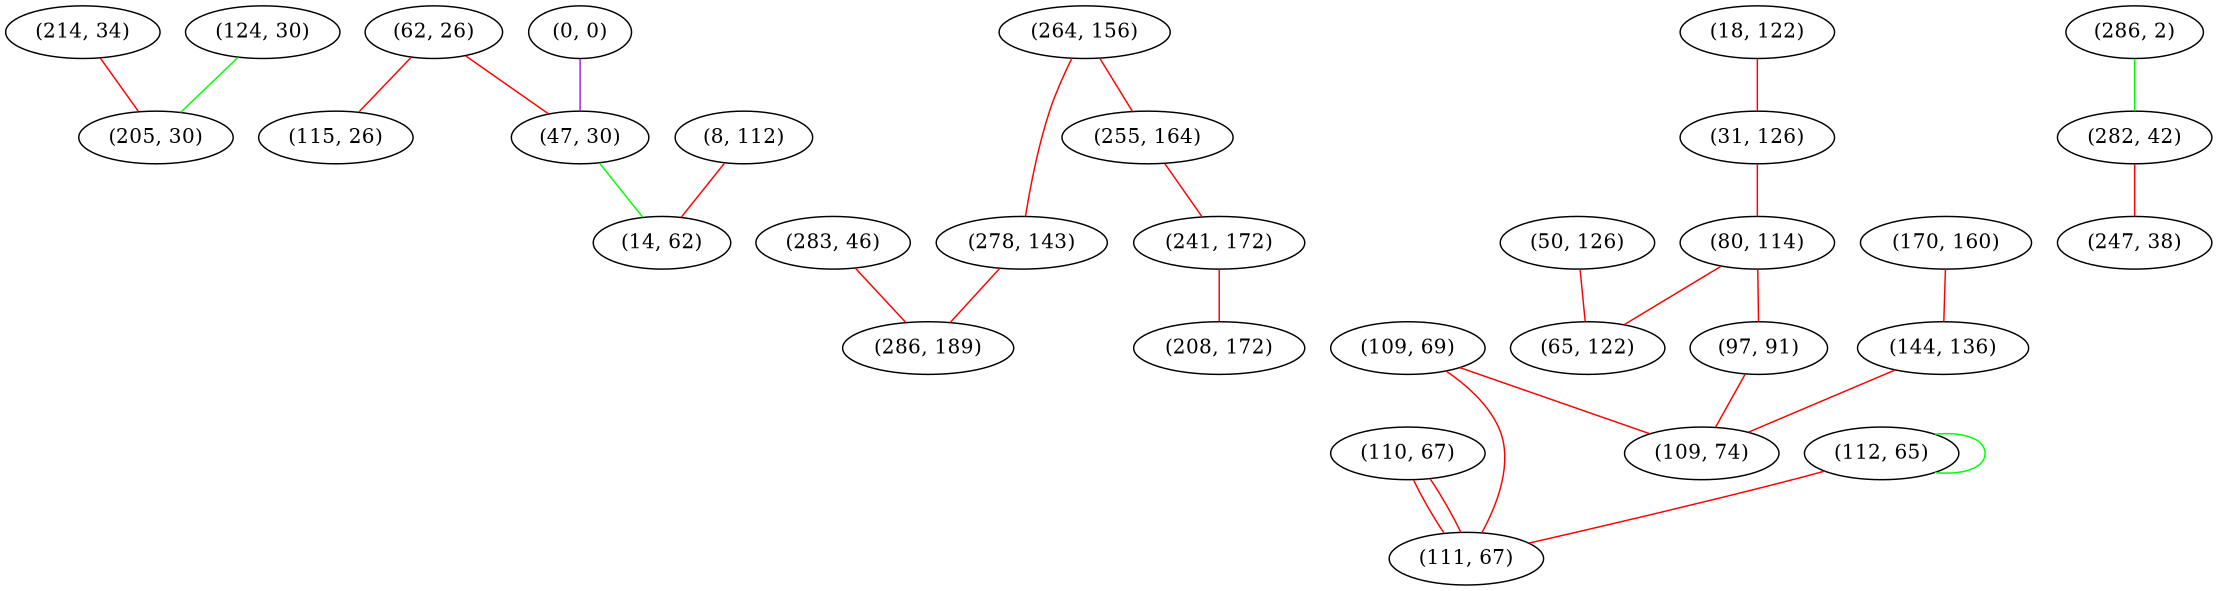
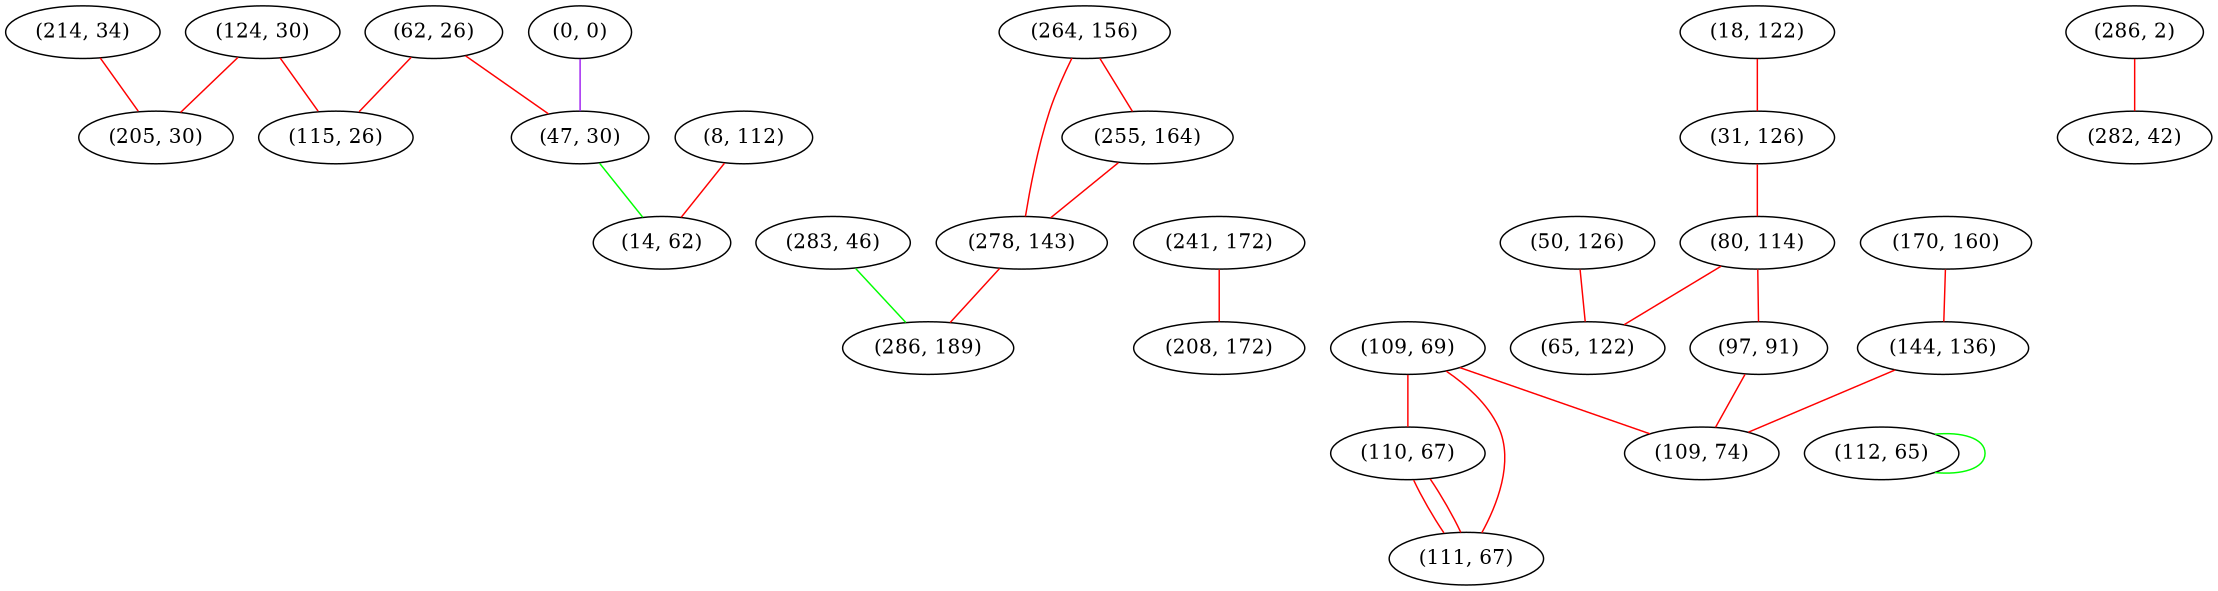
(209, 85) -> (209, 85)
none -> (299, 85)
(2135, 85) -> (2135, 85)
(1183, 190) -> (1085, 190)
(2135, 243) -> none
(881, 296) -> (881, 296)
none -> (1408, 401)
(1677, 508) -> none
